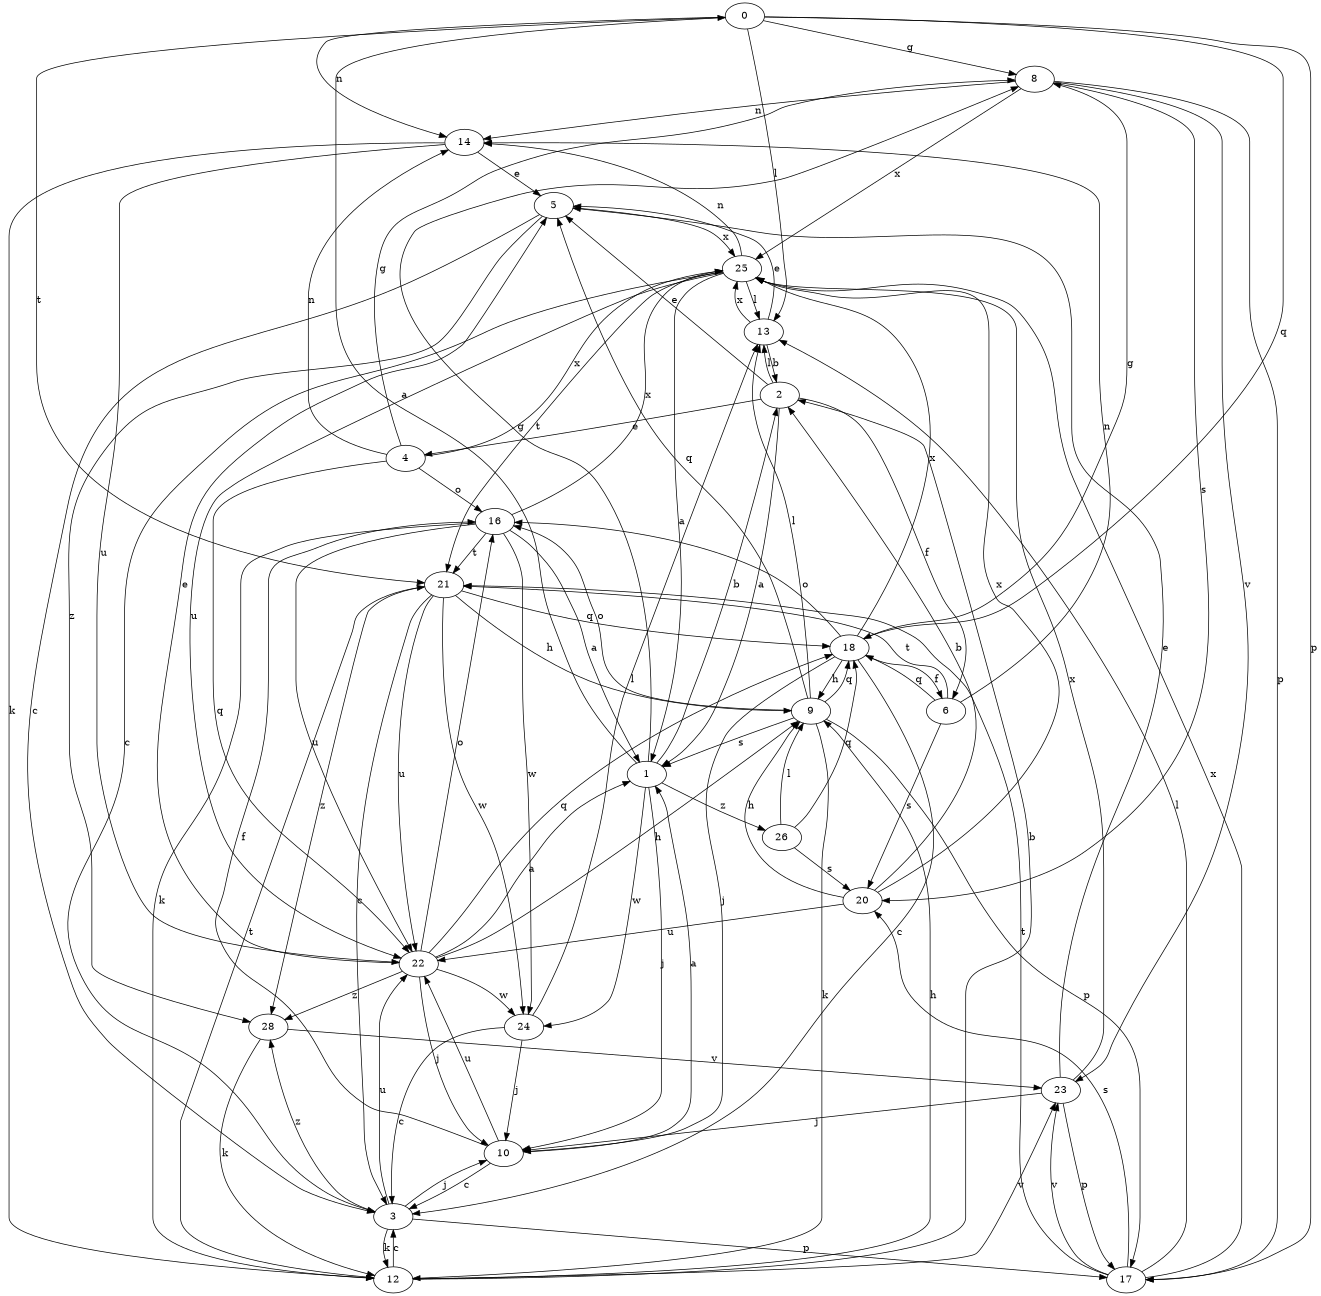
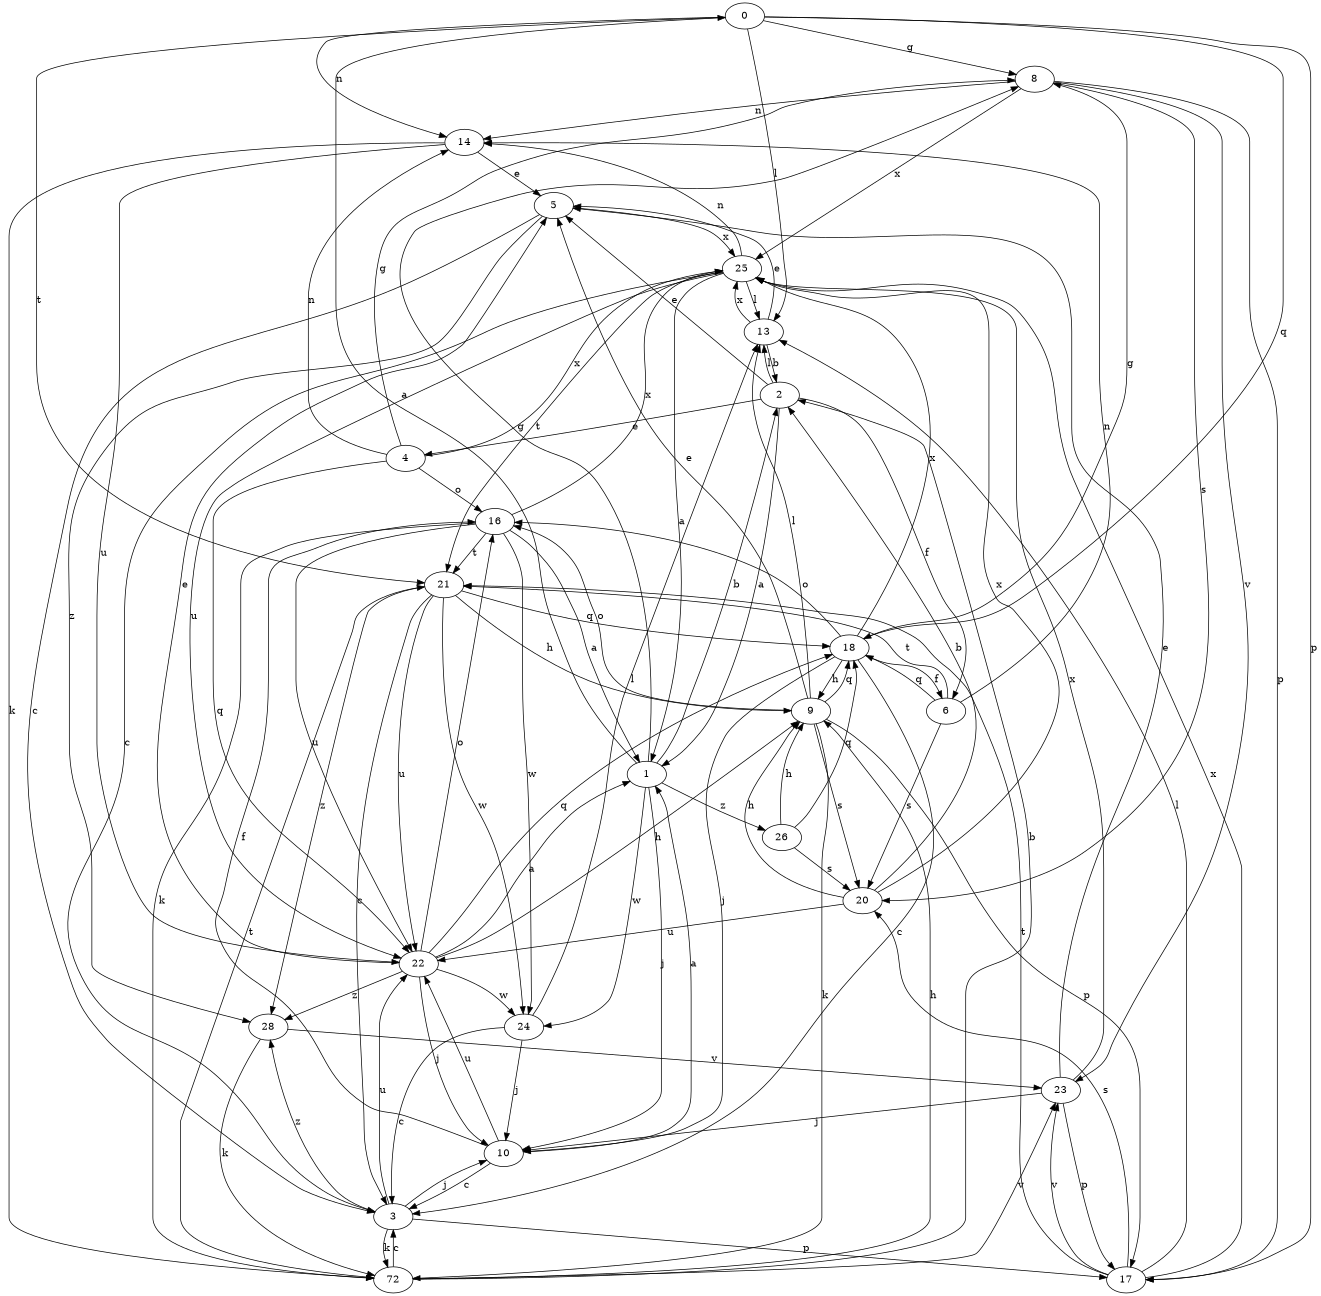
(689, 458) -> (689, 458)
(732, 740) -> (835, 803)
(789, 774) -> (789, 774)
(393, 1280) -> (393, 1280)
